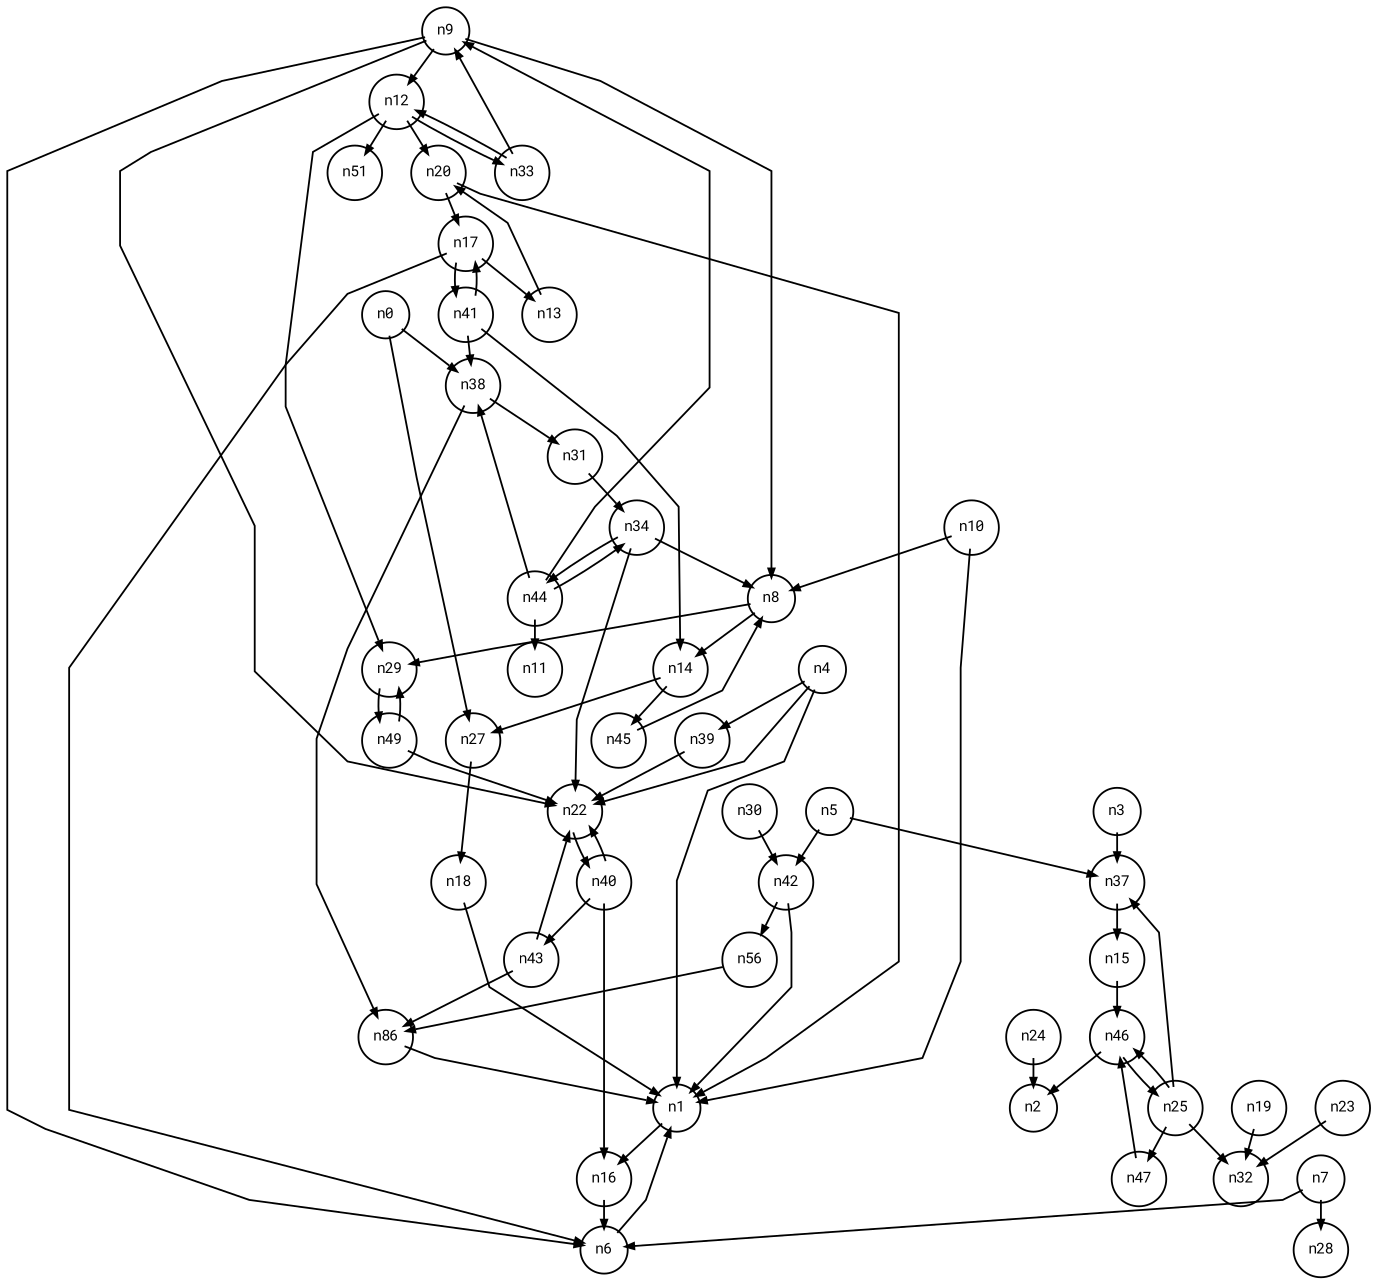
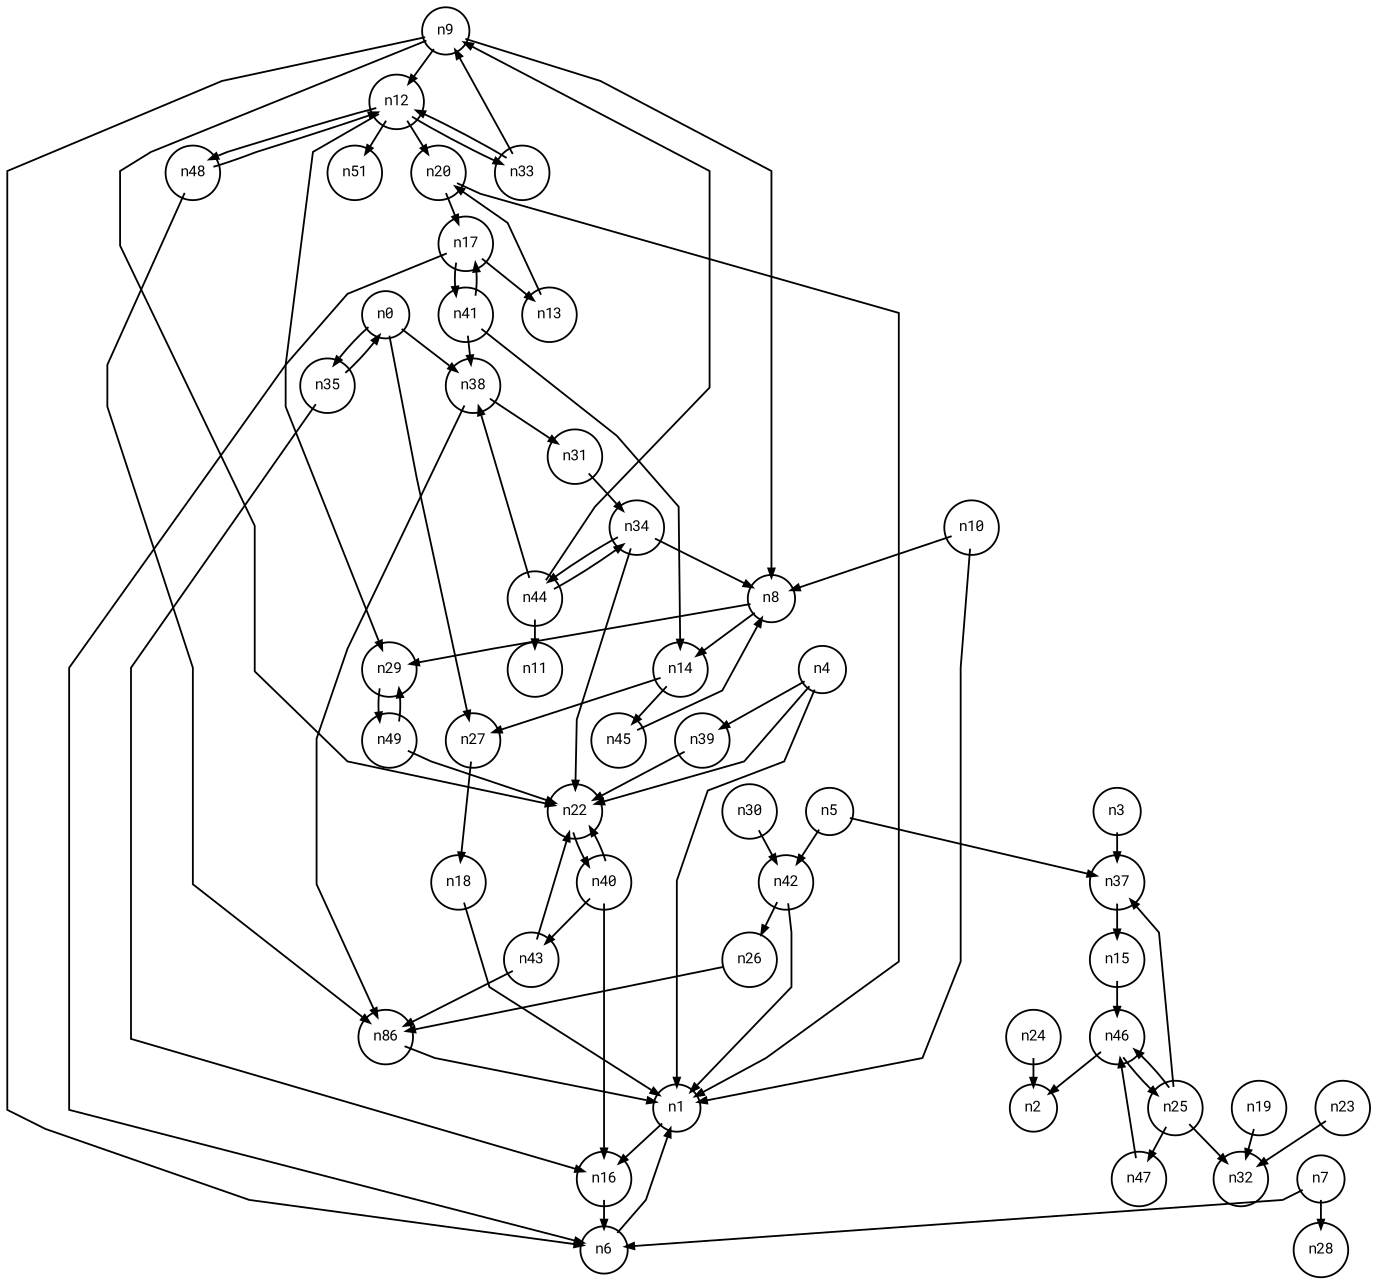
none -> (193, 173)
none -> (328, 386)
(750, 960) -> (750, 960)
